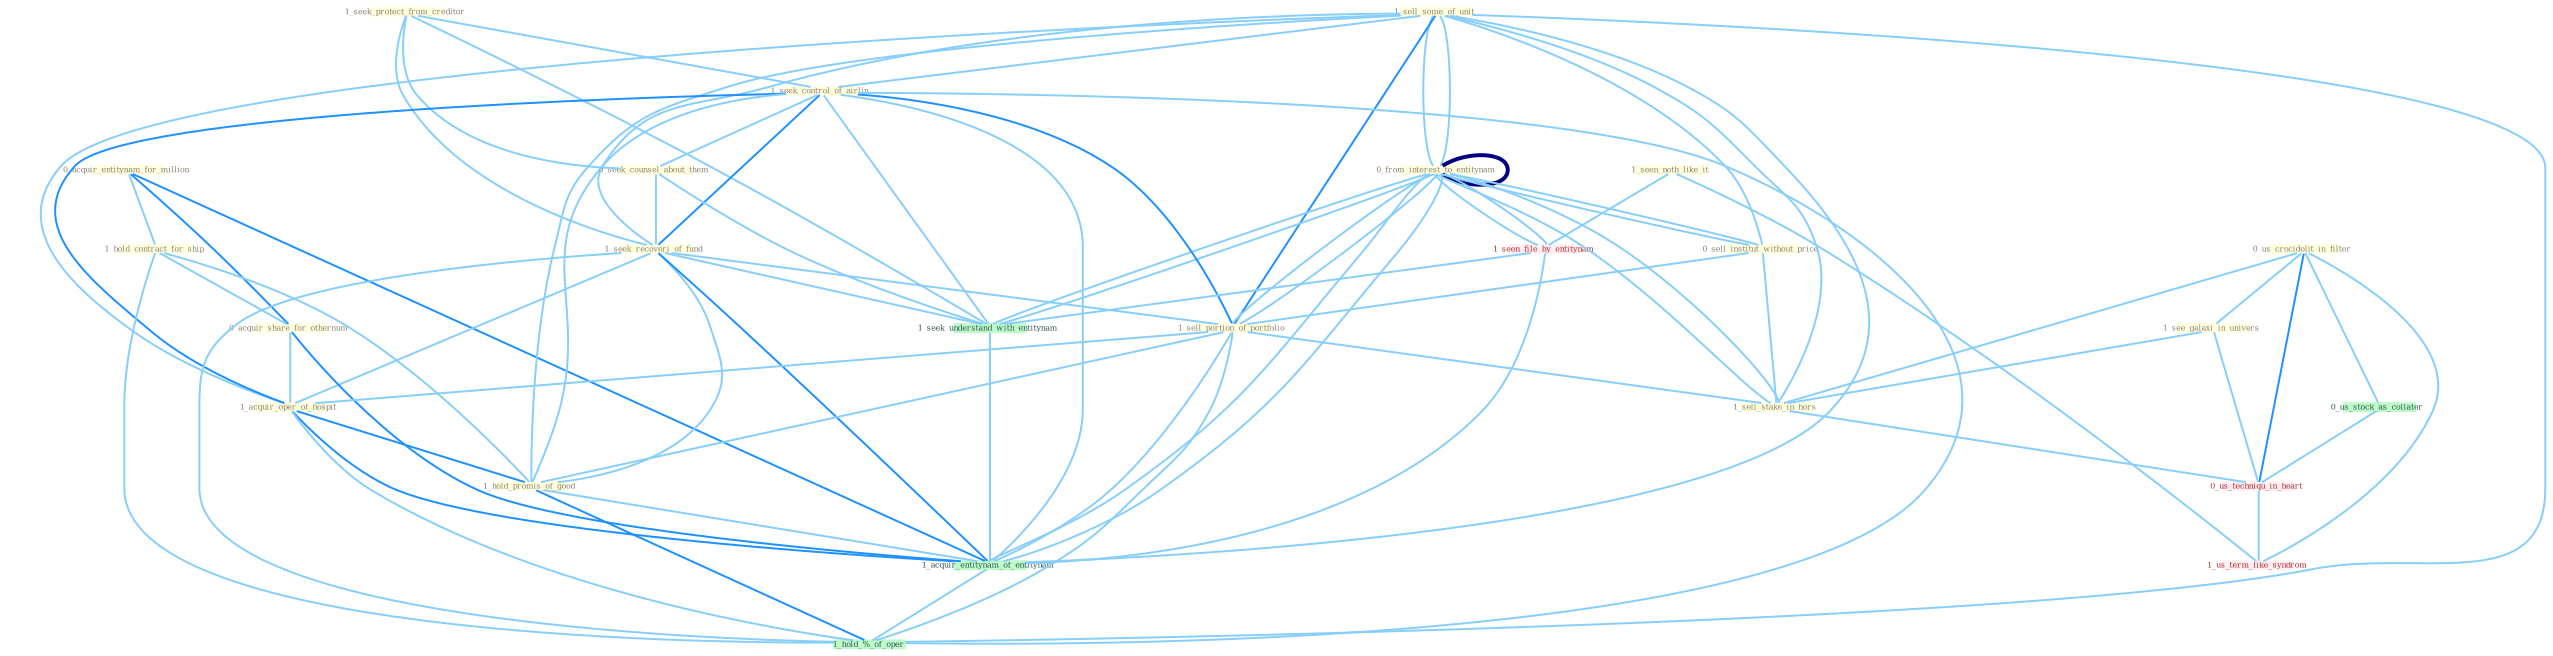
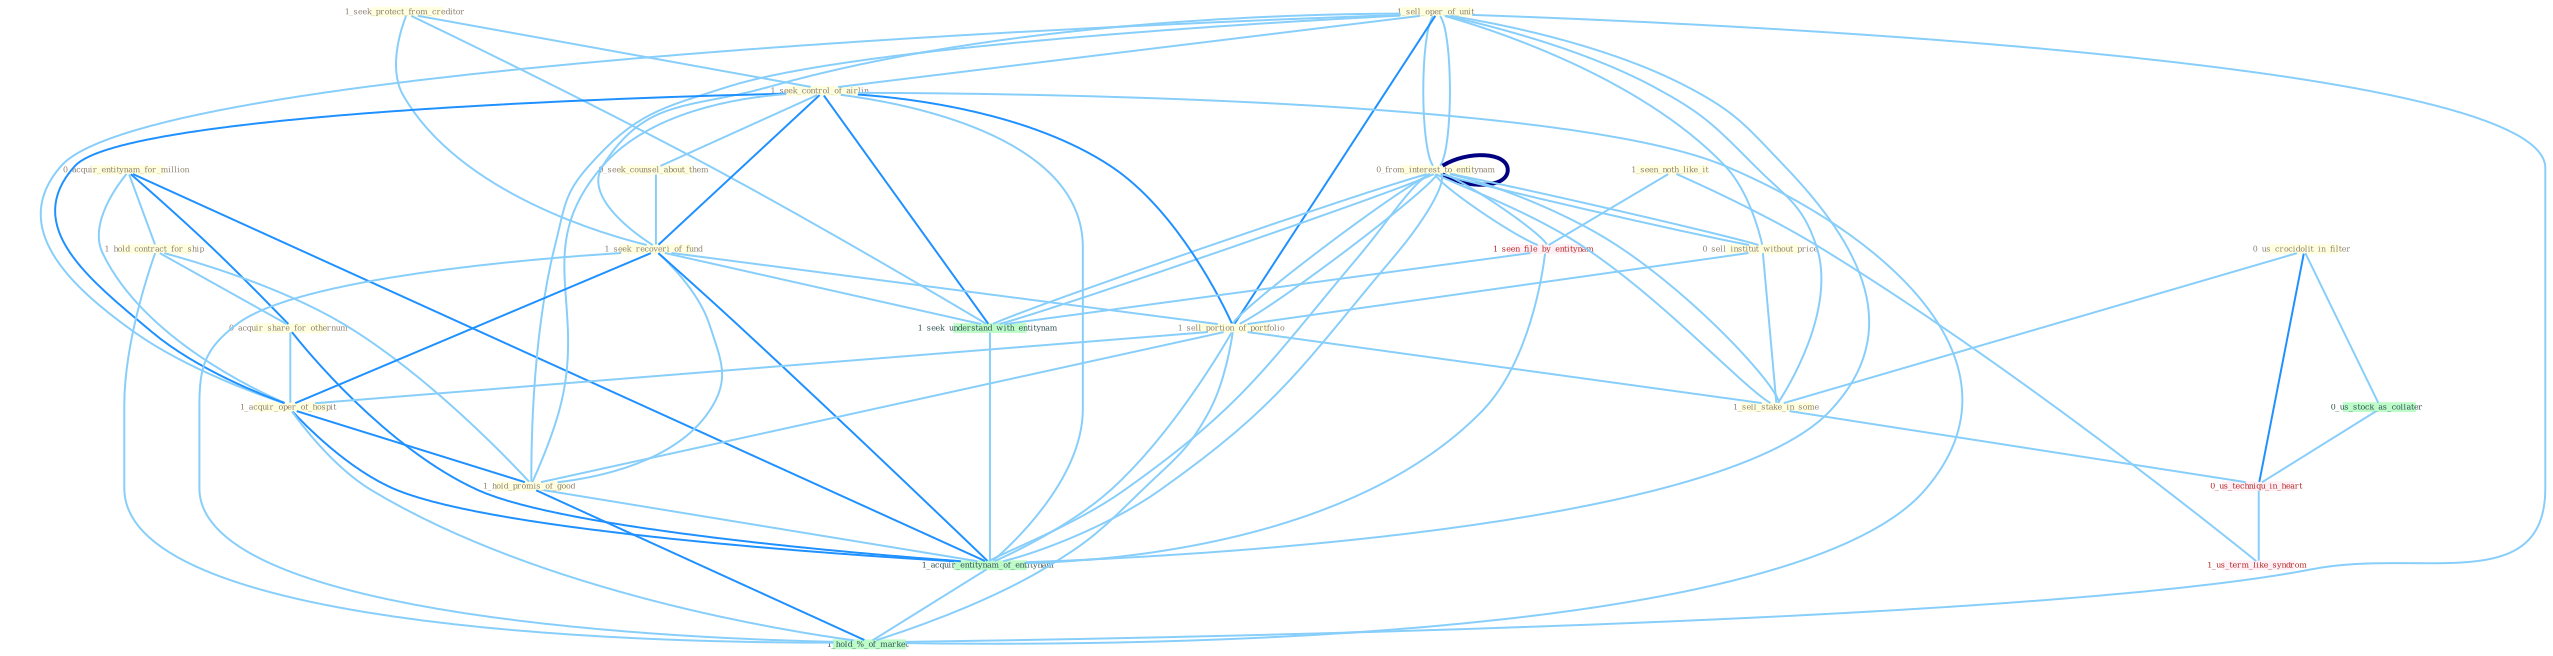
(1437, 12) -> (1437, 12)
(473, 136) -> none
(906, 210) -> (906, 210)
(807, 259) -> none
none -> (127, 290)
(491, 321) -> (491, 321)
(2213, 328) -> none
(1777, 407) -> (1777, 407)
(2430, 416) -> none
(869, 644) -> (869, 644)
